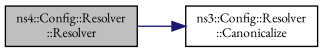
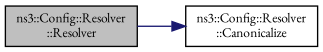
(71, 26) -> (71, 26)
